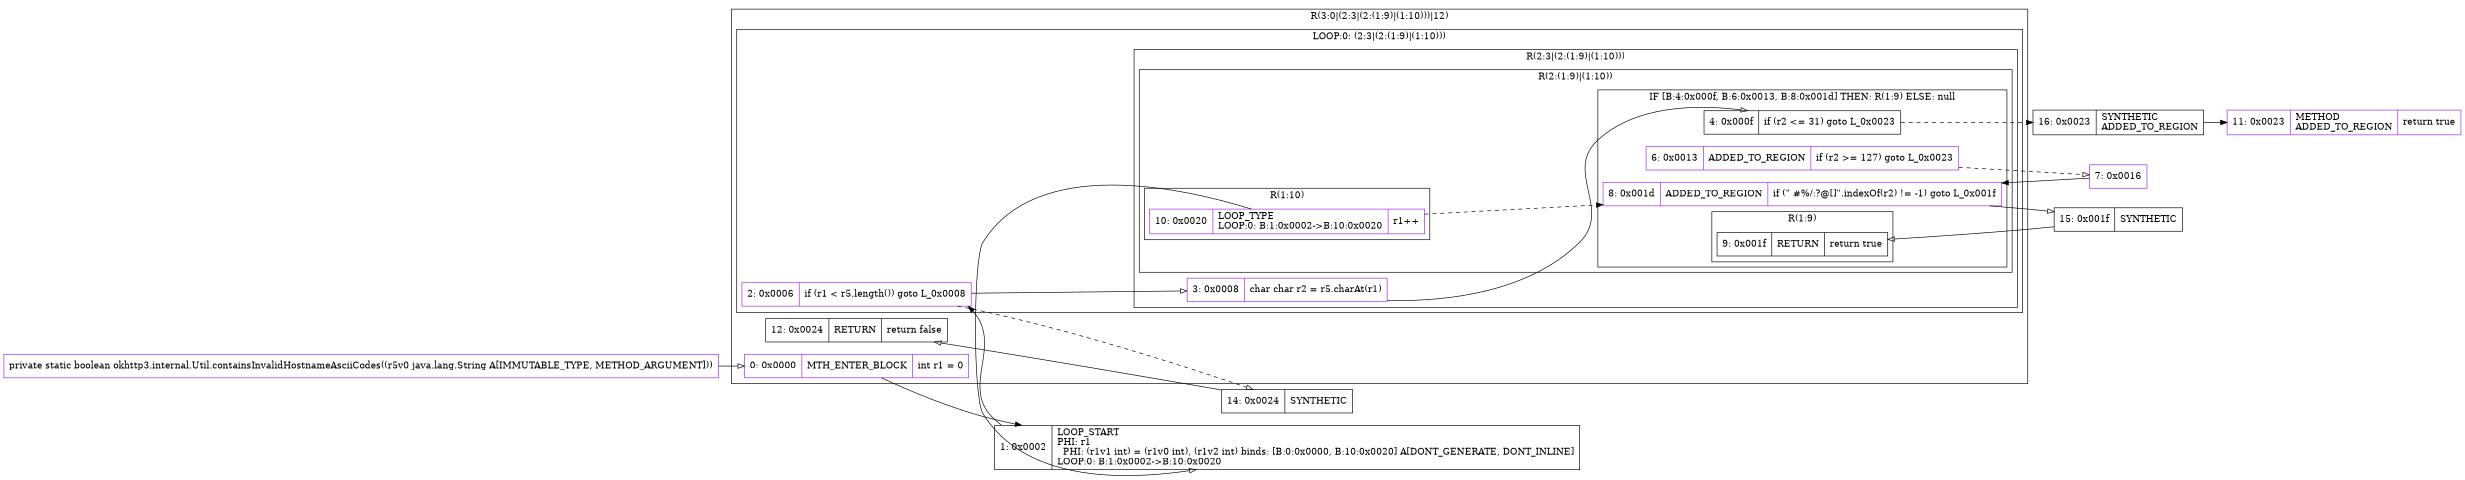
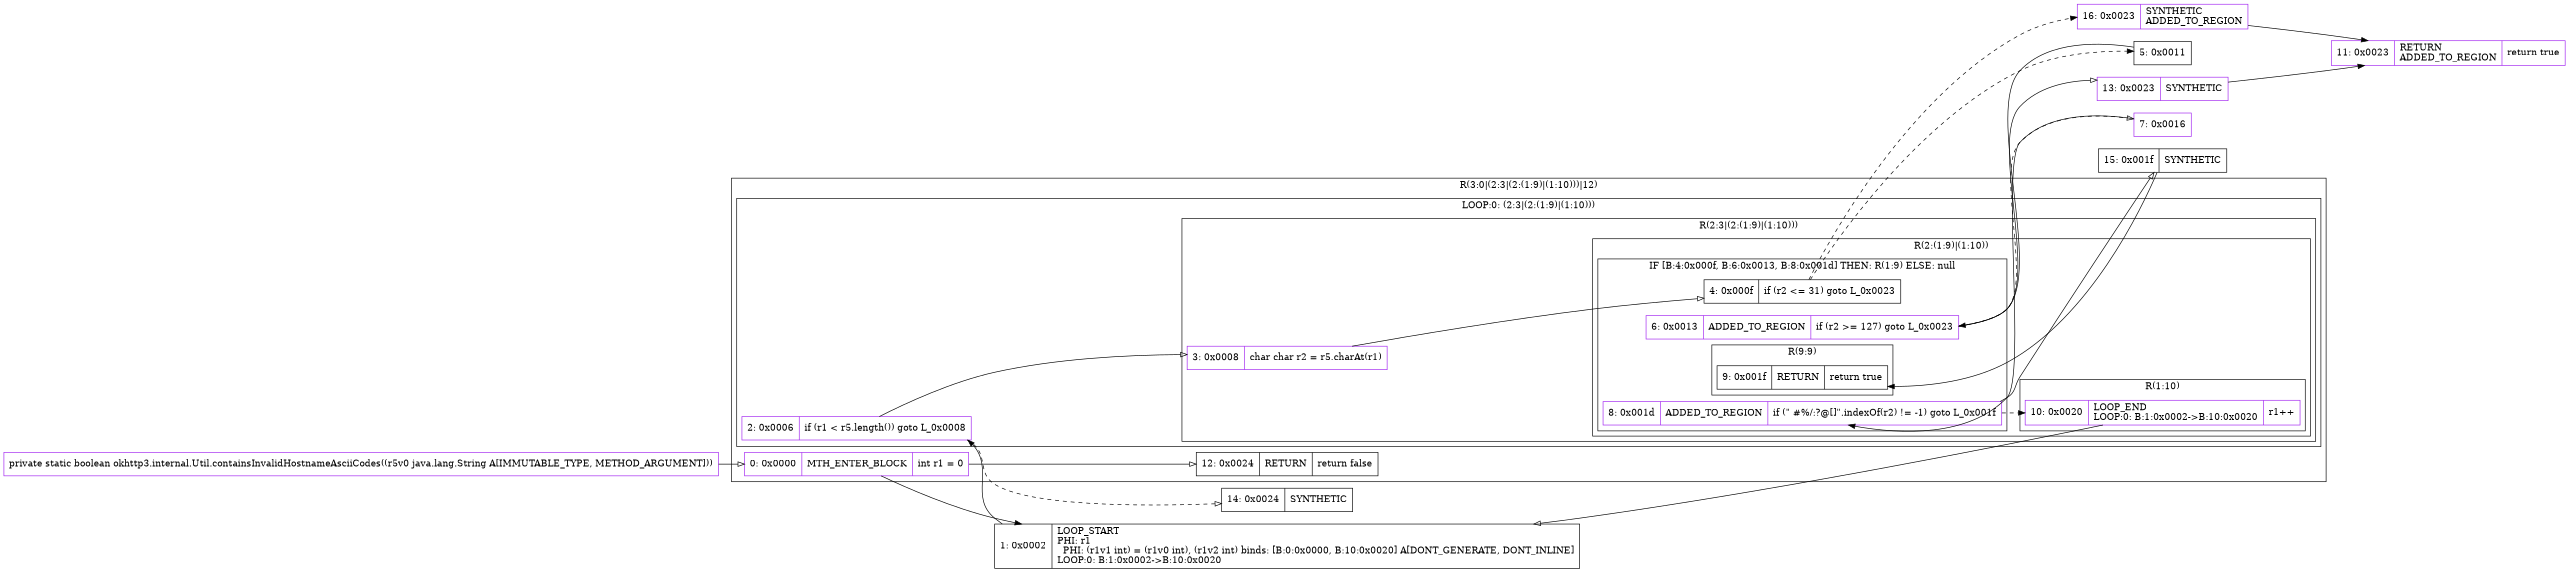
none -> (2163, 53)
none -> (2163, 89)
(2318, 117) -> (2421, 48)
(2118, 122) -> (2163, 17)
(1510, 210) -> (2011, 413)
(1246, 216) -> (2120, 407)
(1802, 219) -> (1802, 352)
(1974, 234) -> (2065, 317)
(1081, 366) -> (1079, 464)
